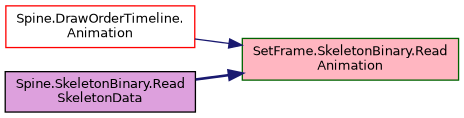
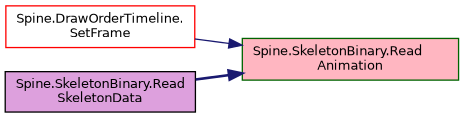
(100, 27) -> (100, 27)
(350, 59) -> (350, 59)
